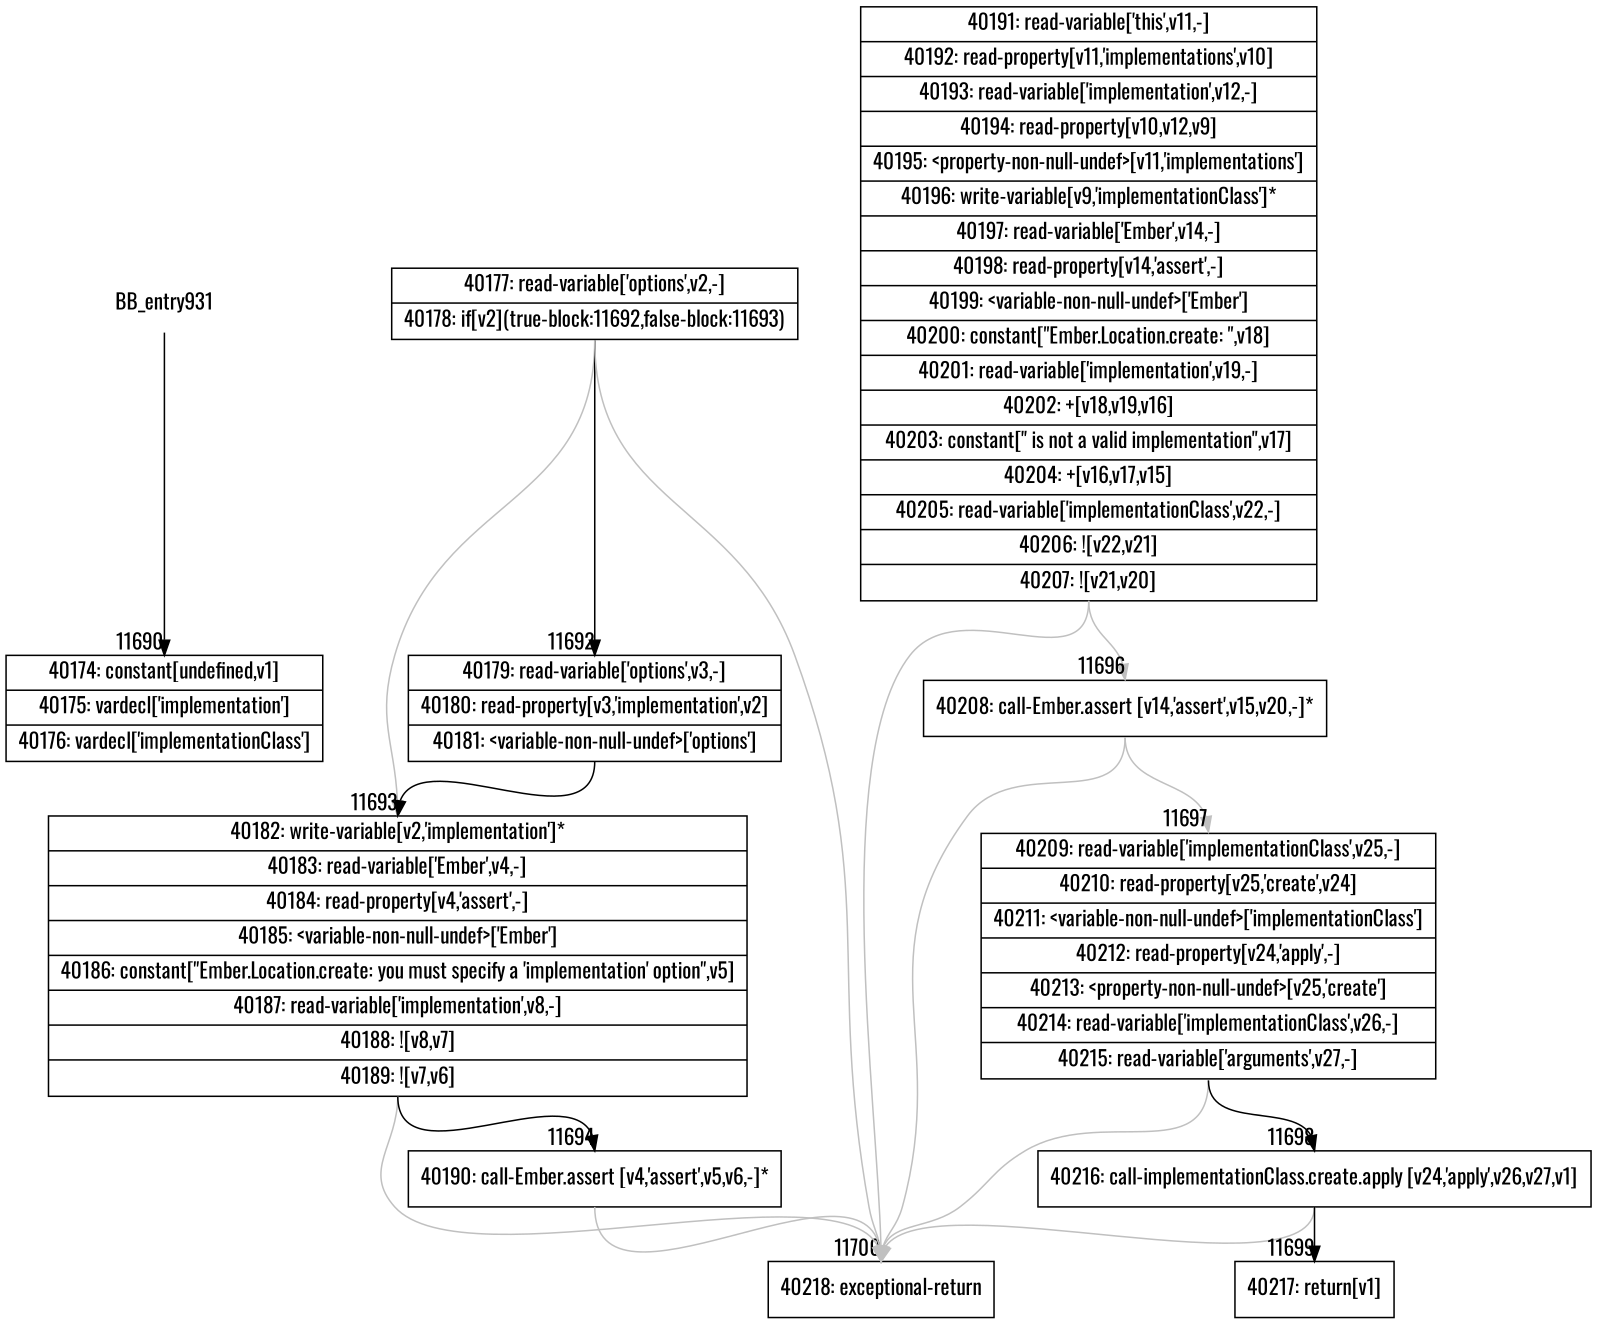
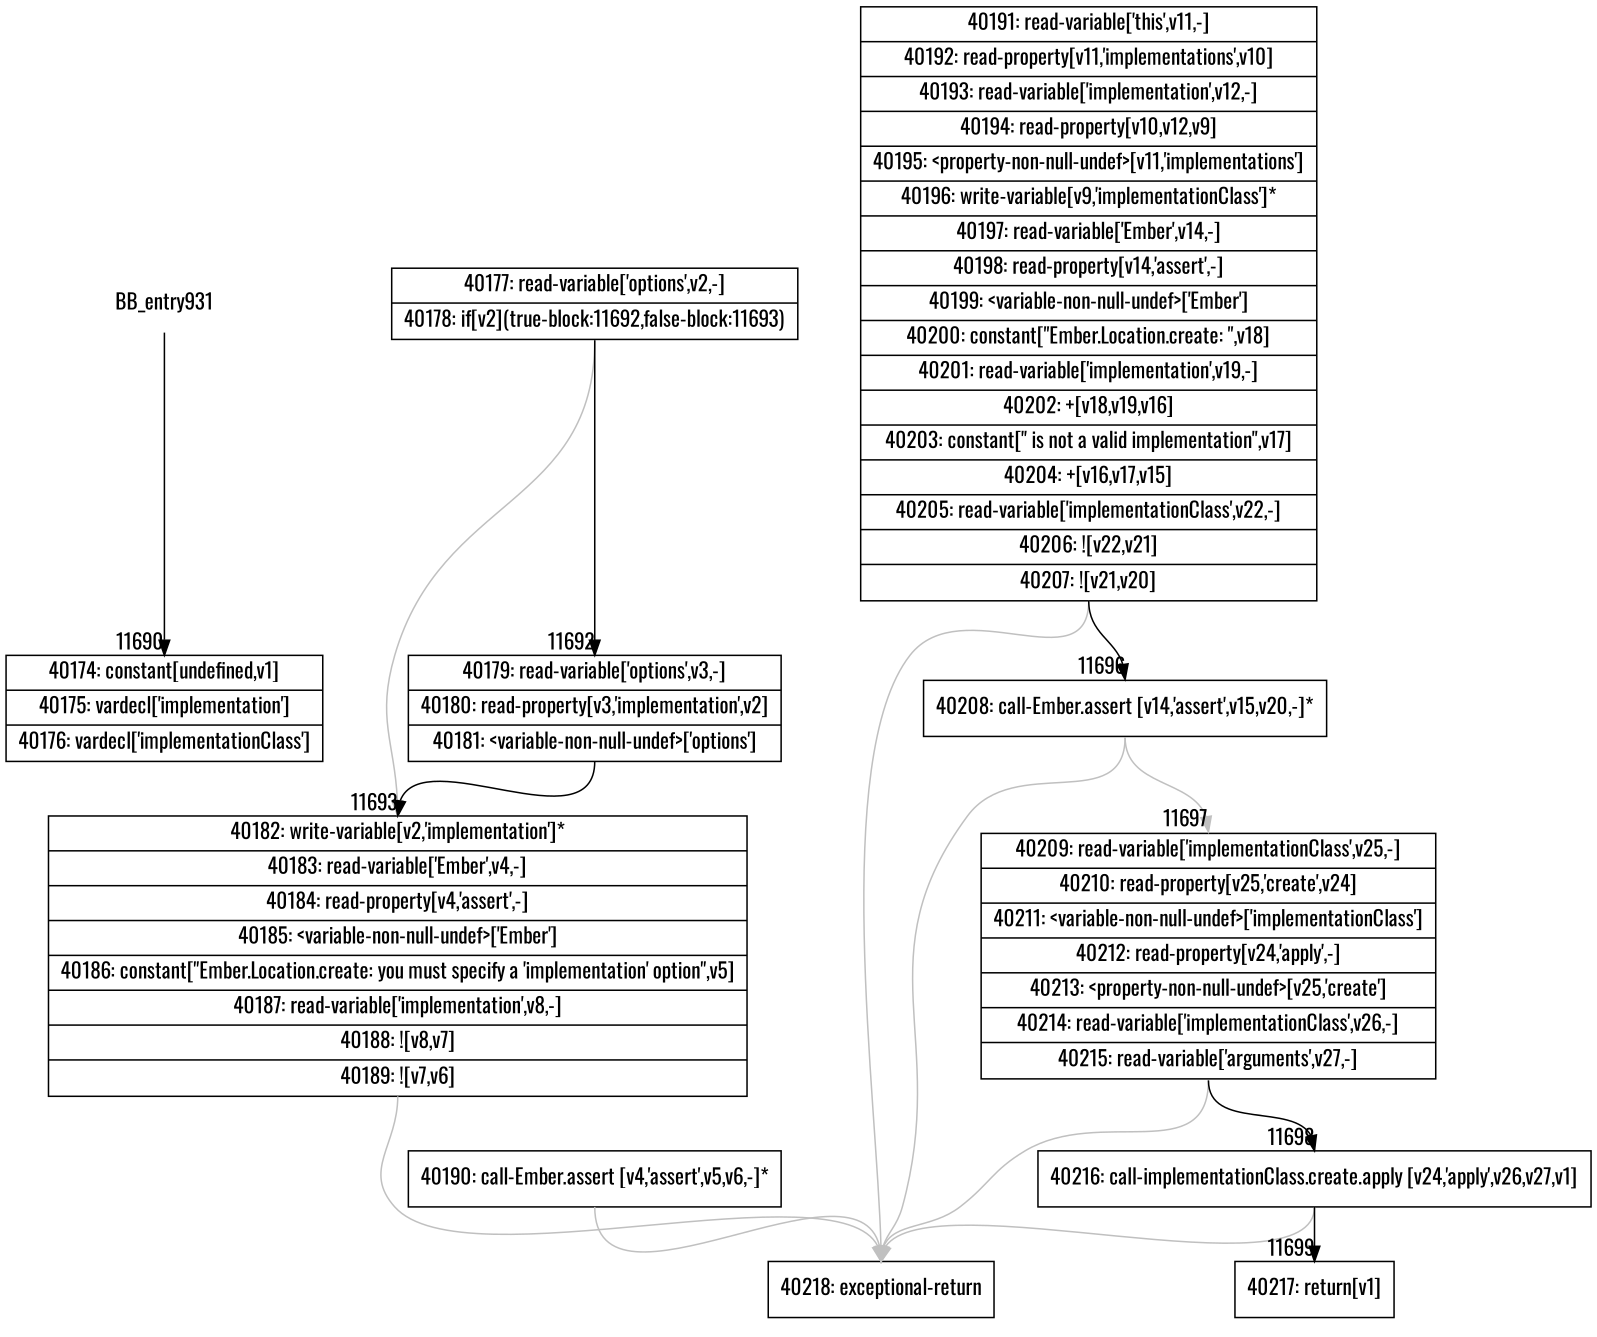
(1102, 634) -> (1102, 634)
(826, 759) -> none
(489, 1125) -> none
